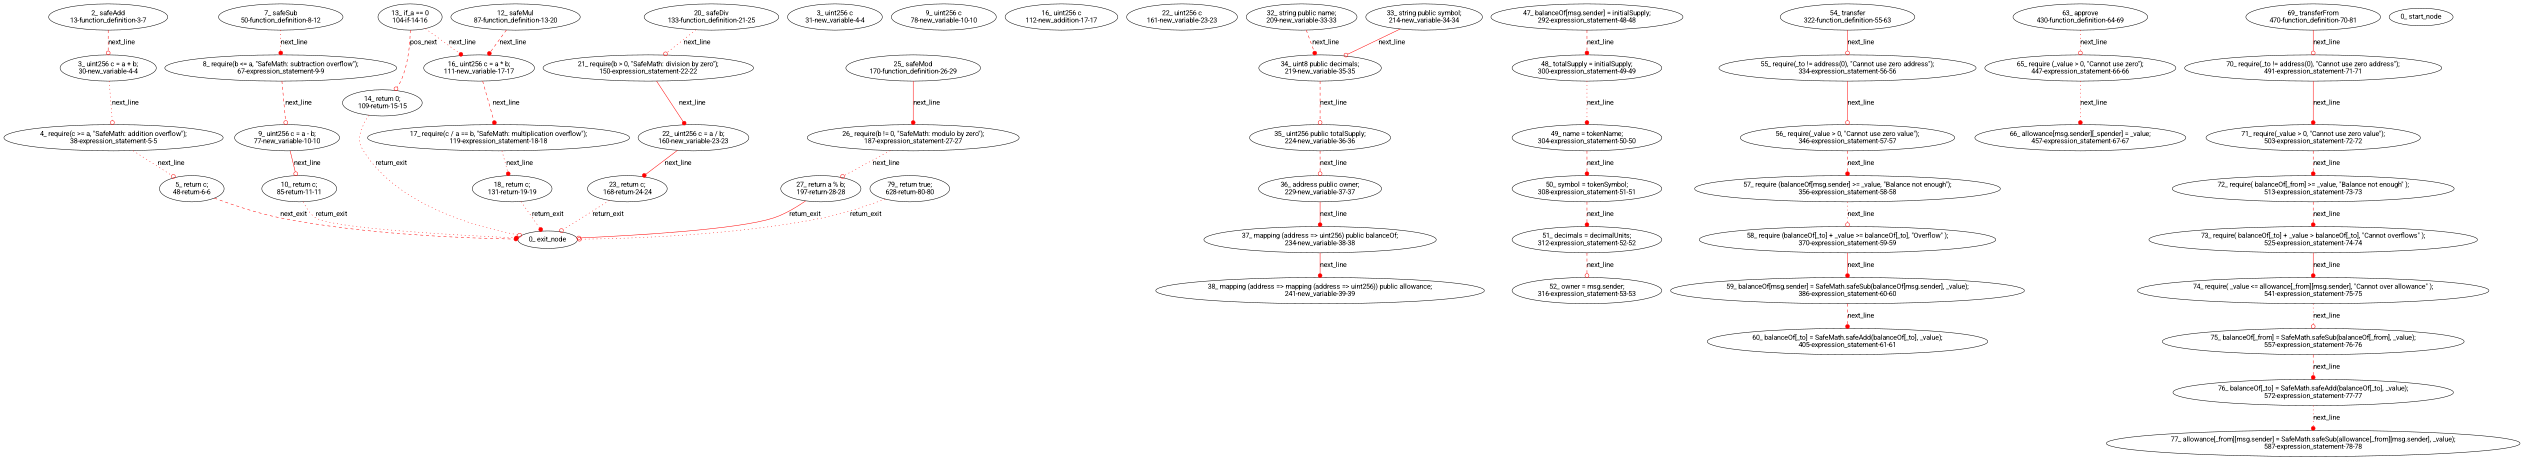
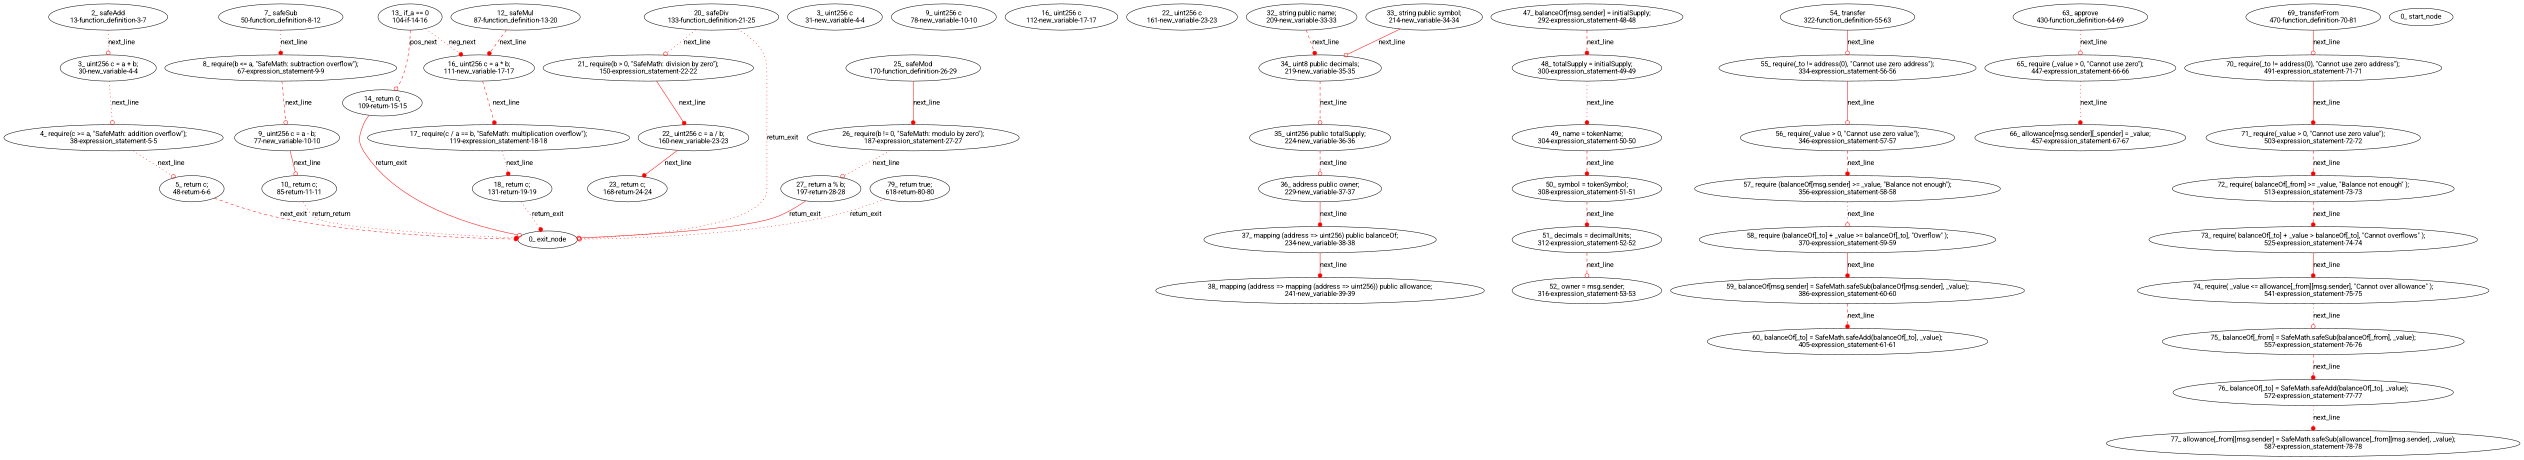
(1061, 17) -> (1061, 17)
(108, 40) -> (108, 40)
(462, 43) -> (462, 43)
(910, 189) -> (910, 189)
(415, 199) -> (415, 199)
(332, 214) -> (332, 214)
(586, 215) -> (761, 202)
